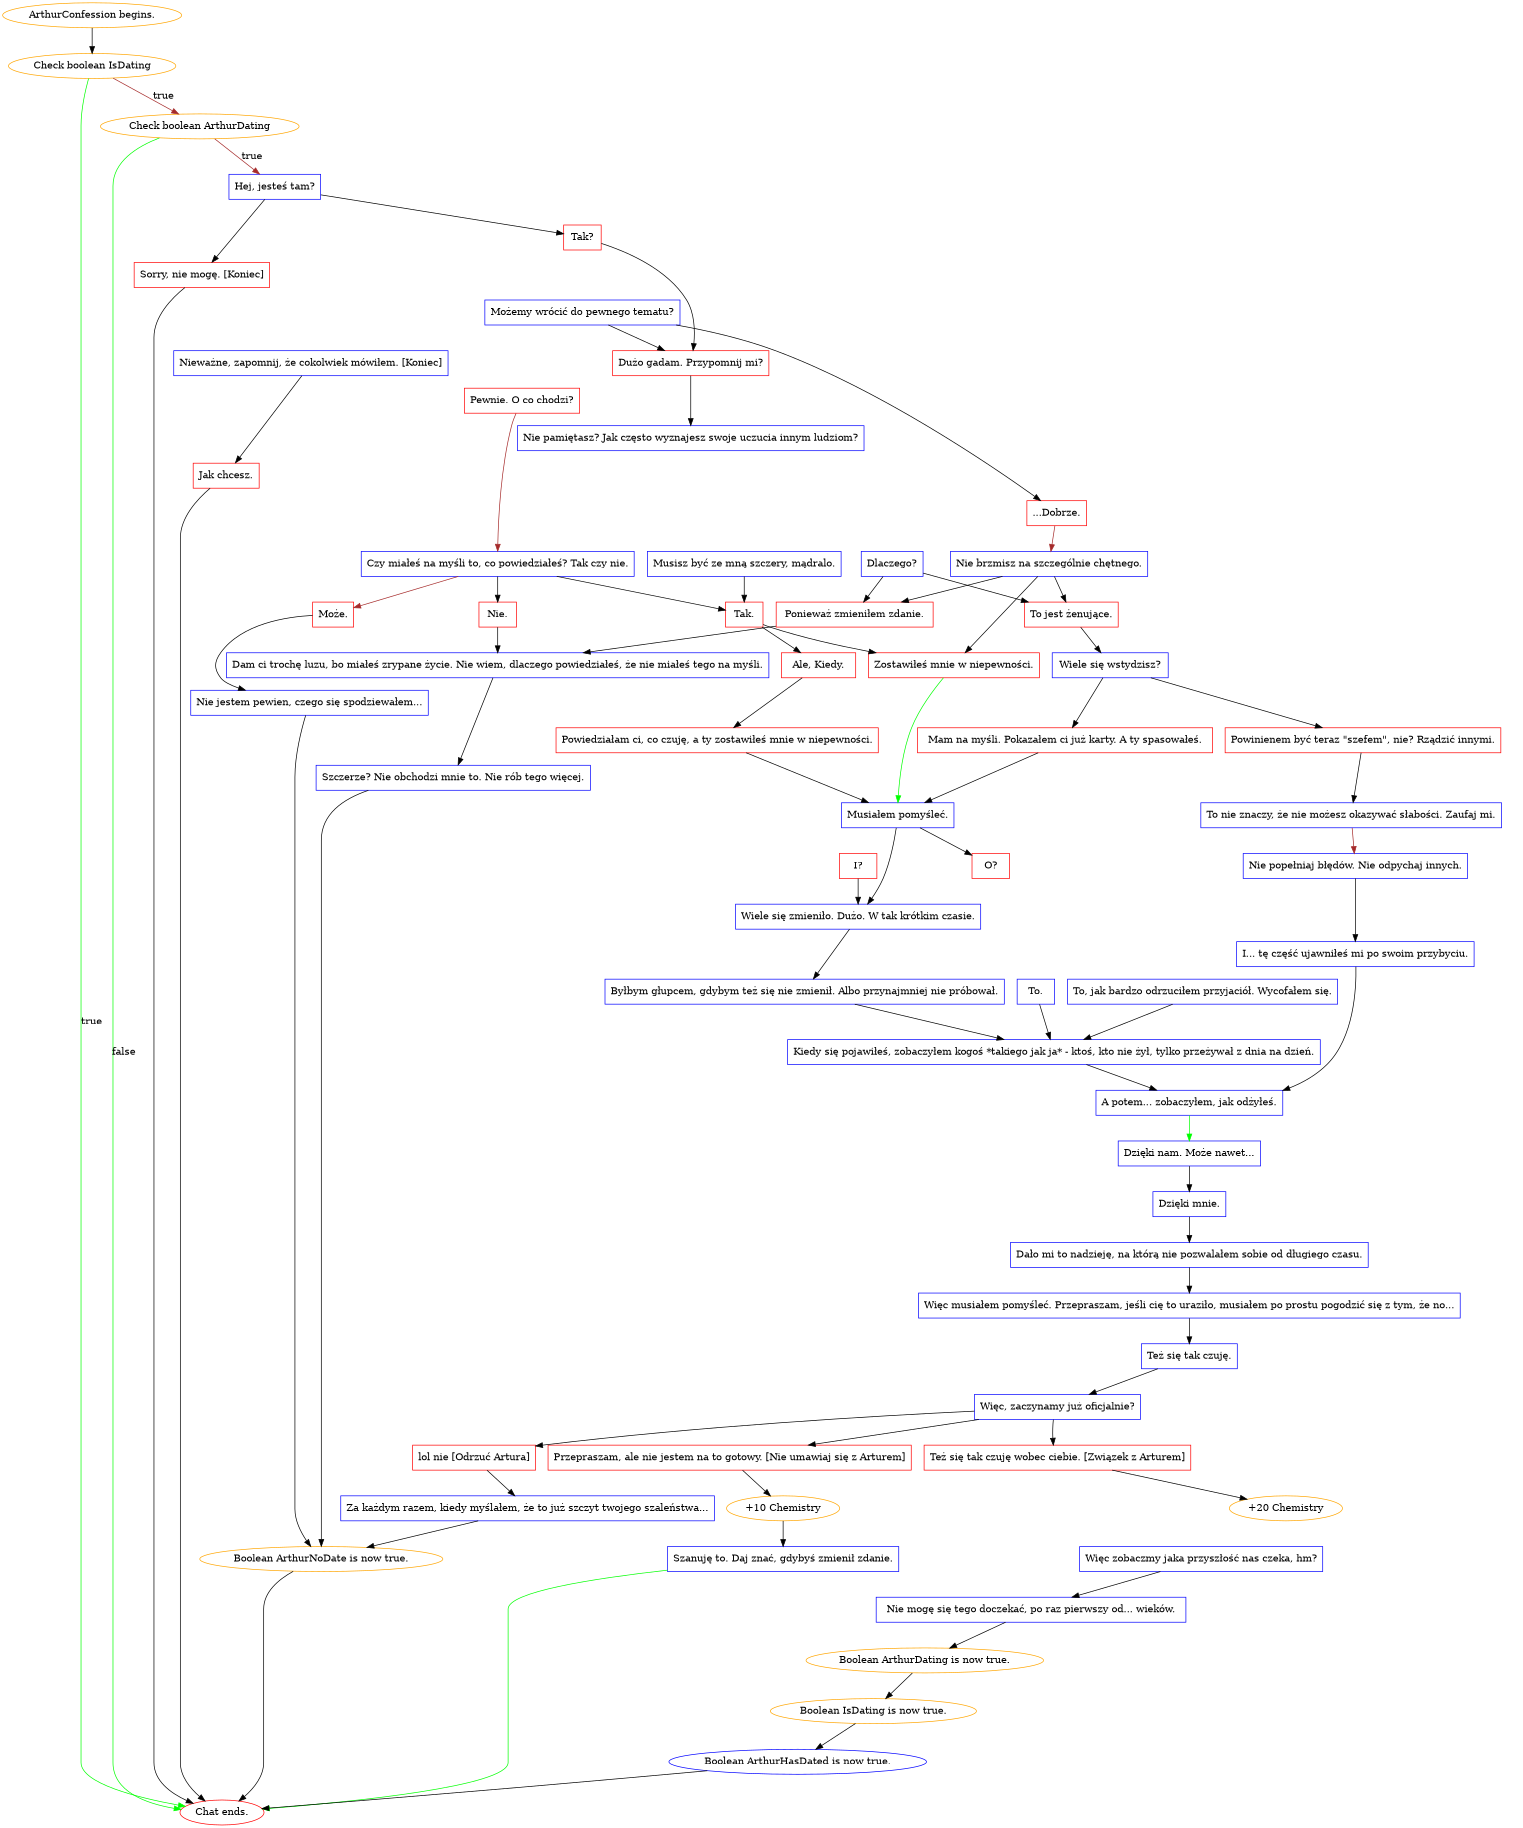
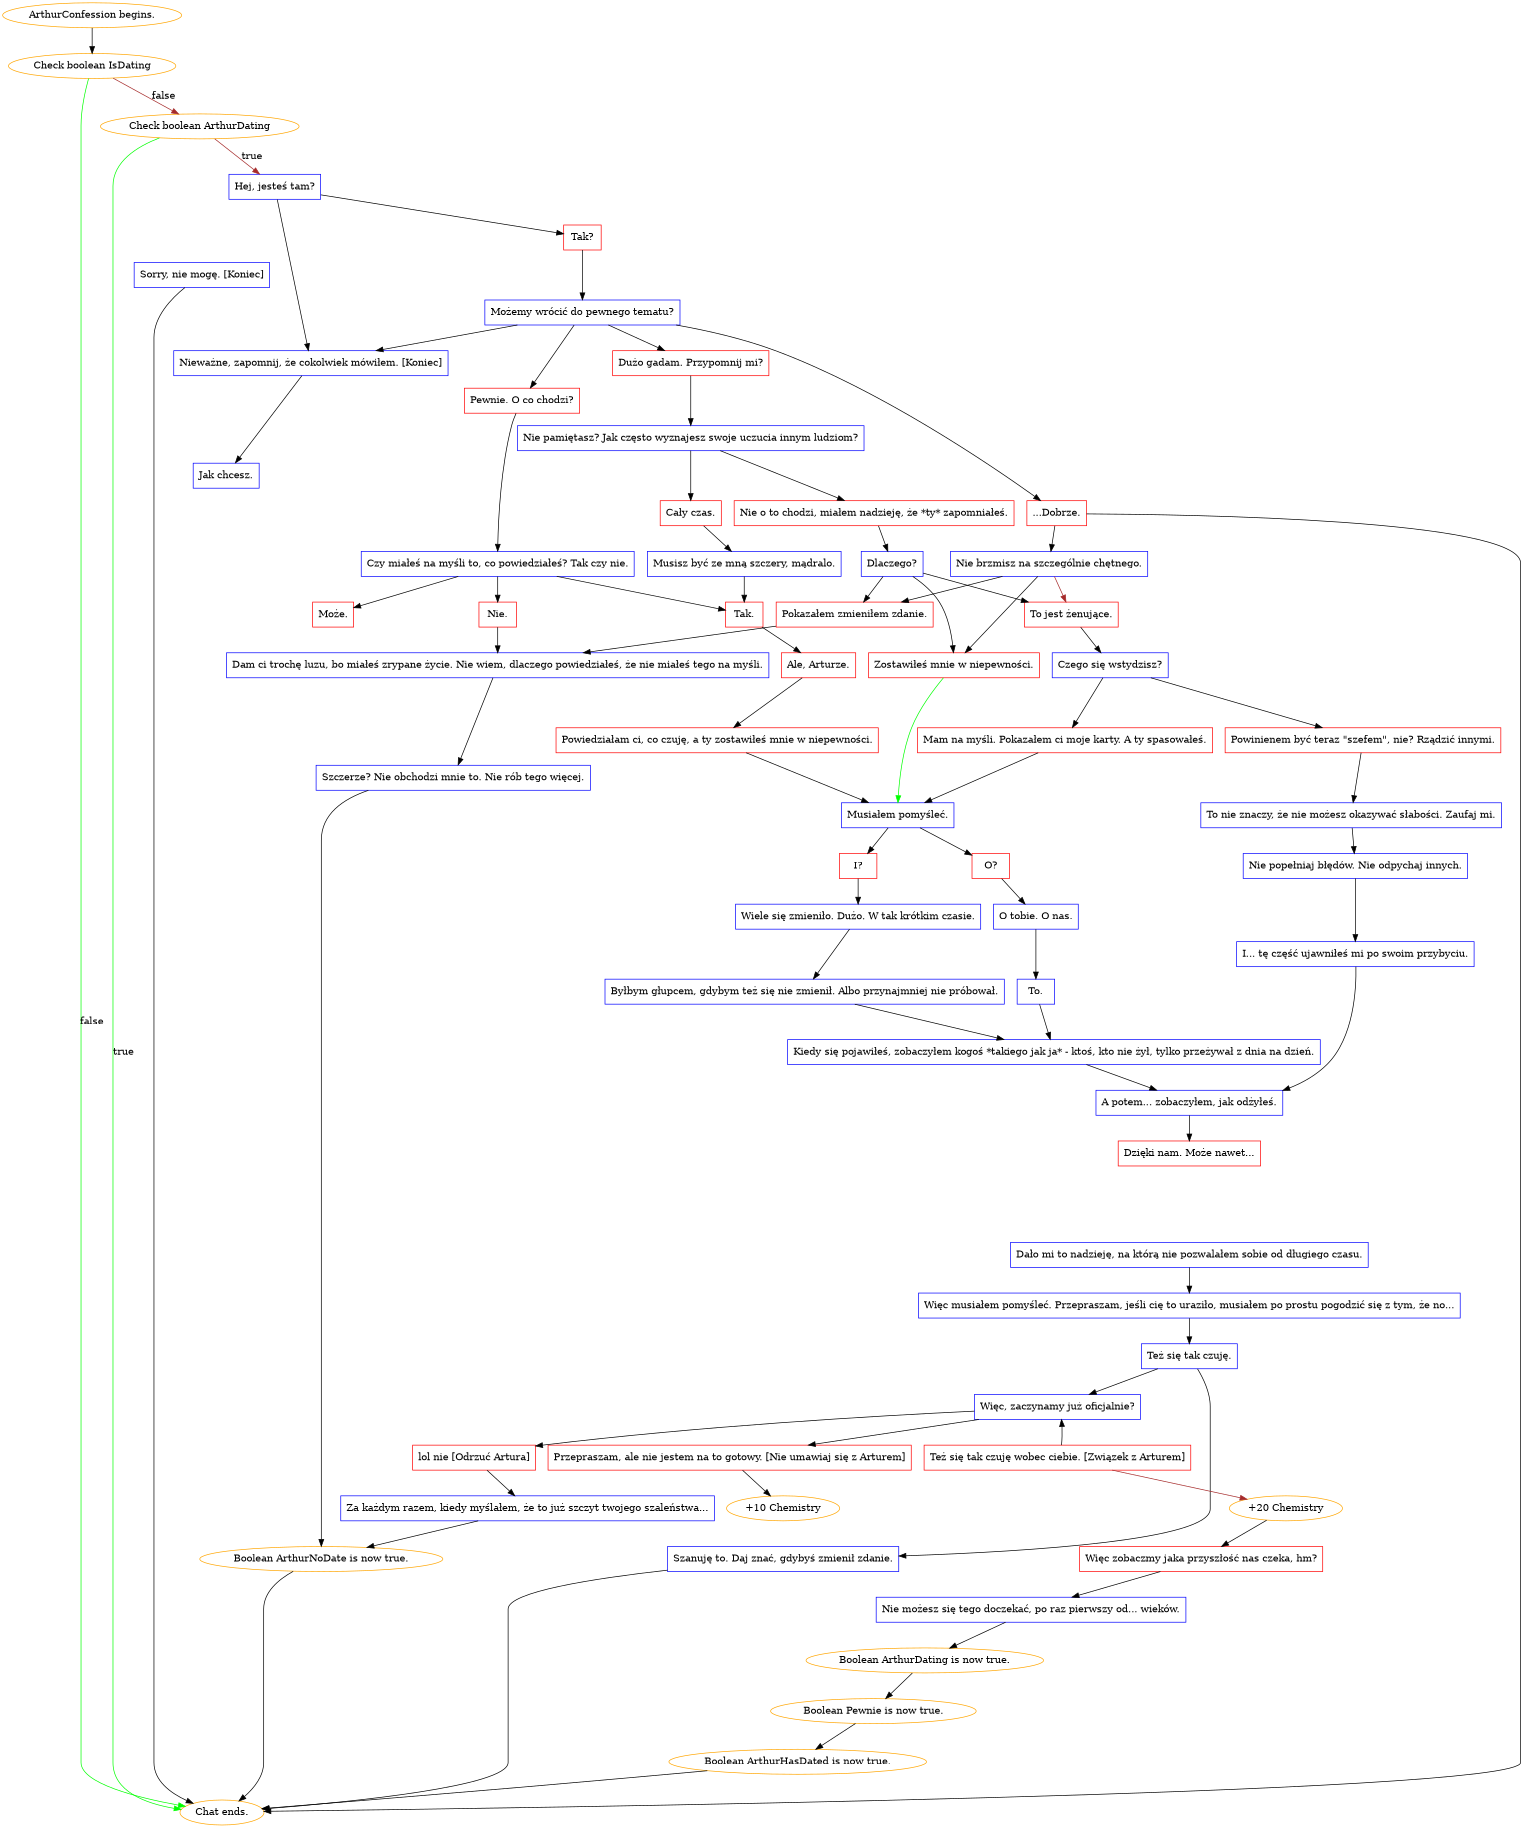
(164, 96) -> (164, 96)
(241, 228) -> (292, 272)
(202, 275) -> (202, 275)
(667, 278) -> (582, 271)
none -> (450, 337)
none -> (554, 354)
(226, 476) -> (226, 476)
(502, 478) -> (502, 478)
none -> (691, 513)
none -> (874, 513)
(1053, 535) -> (1053, 535)
(1059, 586) -> (1059, 586)
(409, 591) -> (409, 591)
(855, 615) -> (855, 615)
(816, 640) -> (942, 606)
(819, 665) -> (819, 665)
(1110, 665) -> (1110, 665)
(310, 703) -> none
(1065, 740) -> (1065, 740)
(1353, 837) -> (1353, 837)
(888, 865) -> (880, 838)
none -> (1036, 917)
(1203, 992) -> none
(92, 1022) -> (92, 1022)
(124, 1052) -> (124, 1052)
(1189, 1125) -> (1189, 1125)
(180, 1141) -> (1521, 1567)
(1189, 1153) -> (1189, 1153)
(1189, 1204) -> none
(1053, 1429) -> (1062, 1436)
(1176, 1484) -> (1176, 1484)
(783, 1530) -> (1133, 1538)
none -> (1247, 1532)
(1201, 1559) -> (1201, 1559)
(1031, 1610) -> (1031, 1610)
(873, 1711) -> (873, 1711)
(508, 1725) -> (508, 1725)
(798, 1762) -> (798, 1762)
(222, 1812) -> (222, 1812)
